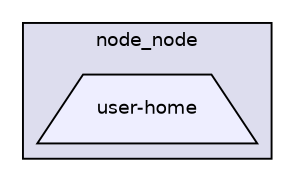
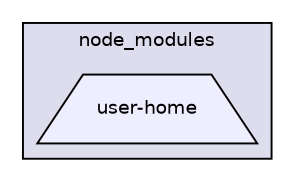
(147, 41) -> (147, 41)
